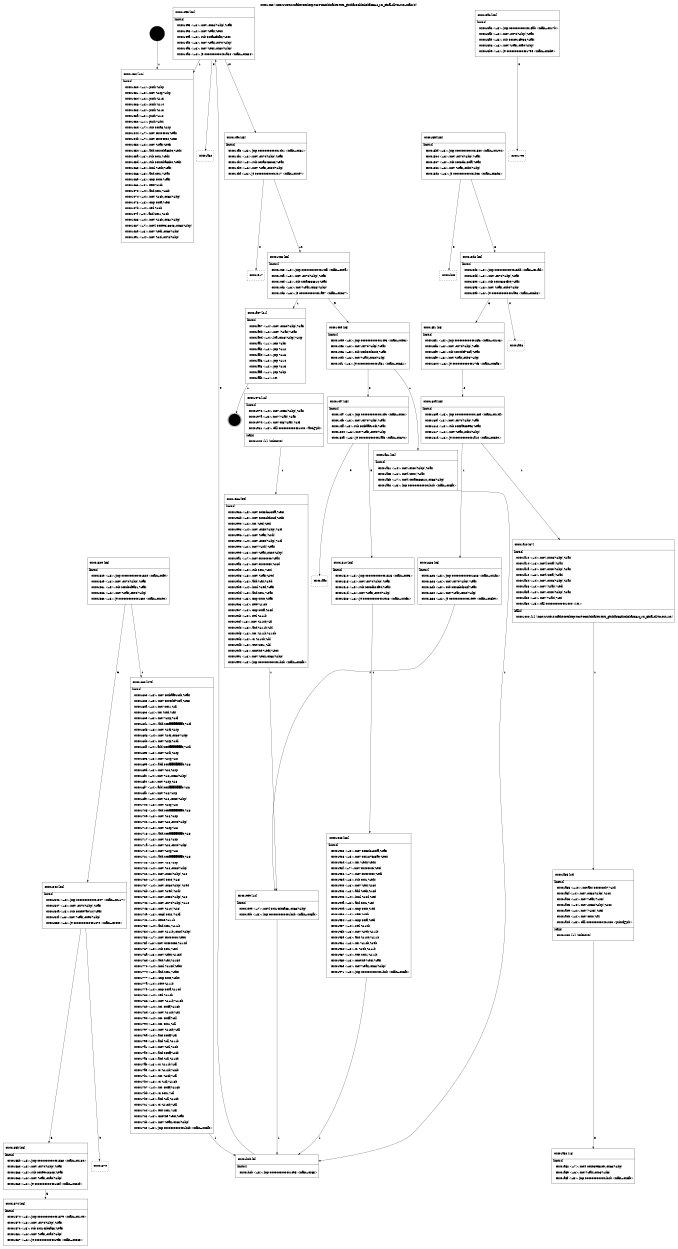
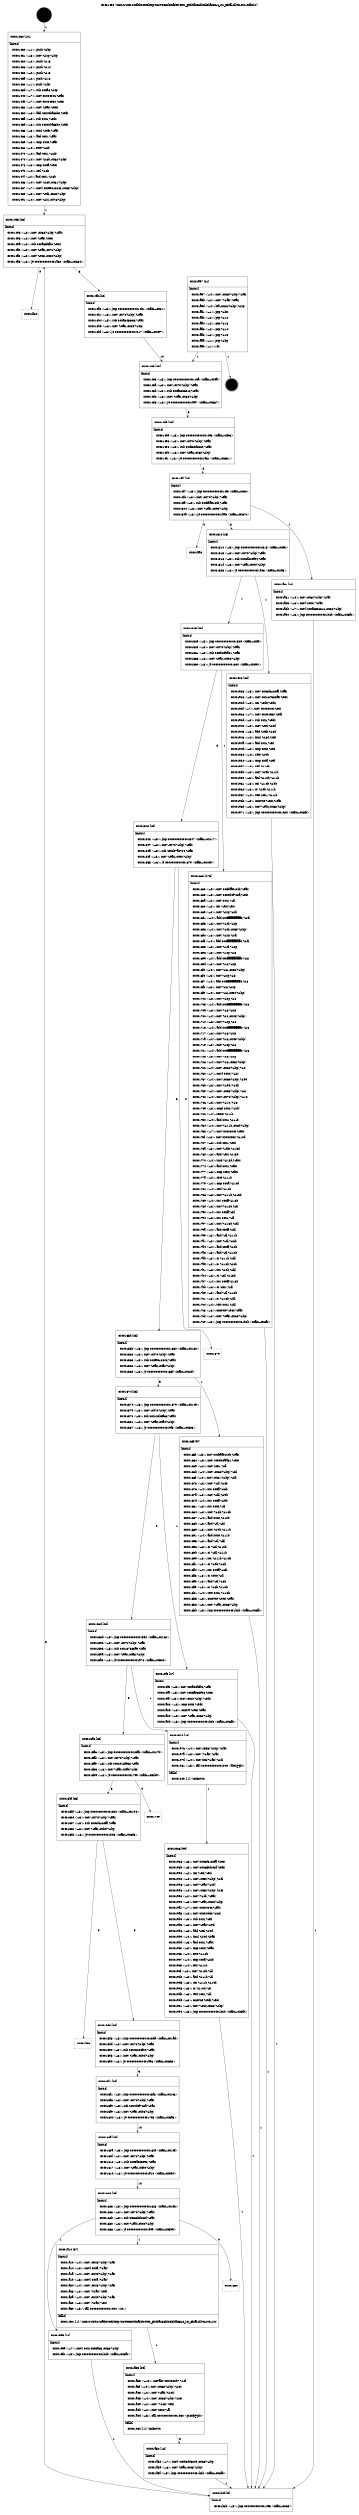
(229, 64) -> (79, 272)
(197, 65) -> (44, 209)
(256, 275) -> none
(296, 303) -> (196, 356)
(516, 346) -> none
(464, 388) -> (140, 2128)
(414, 406) -> (293, 532)
(463, 471) -> (140, 2184)
(520, 491) -> (138, 2239)
none -> (235, 599)
(273, 778) -> (242, 2251)
none -> (221, 1526)
none -> (128, 1643)
none -> (195, 1698)
none -> (111, 1786)
none -> (231, 2286)
none -> (223, 2483)
